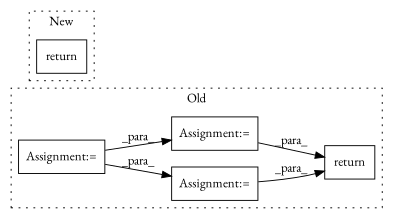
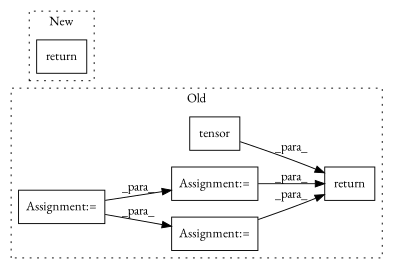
none -> (215, 134)
